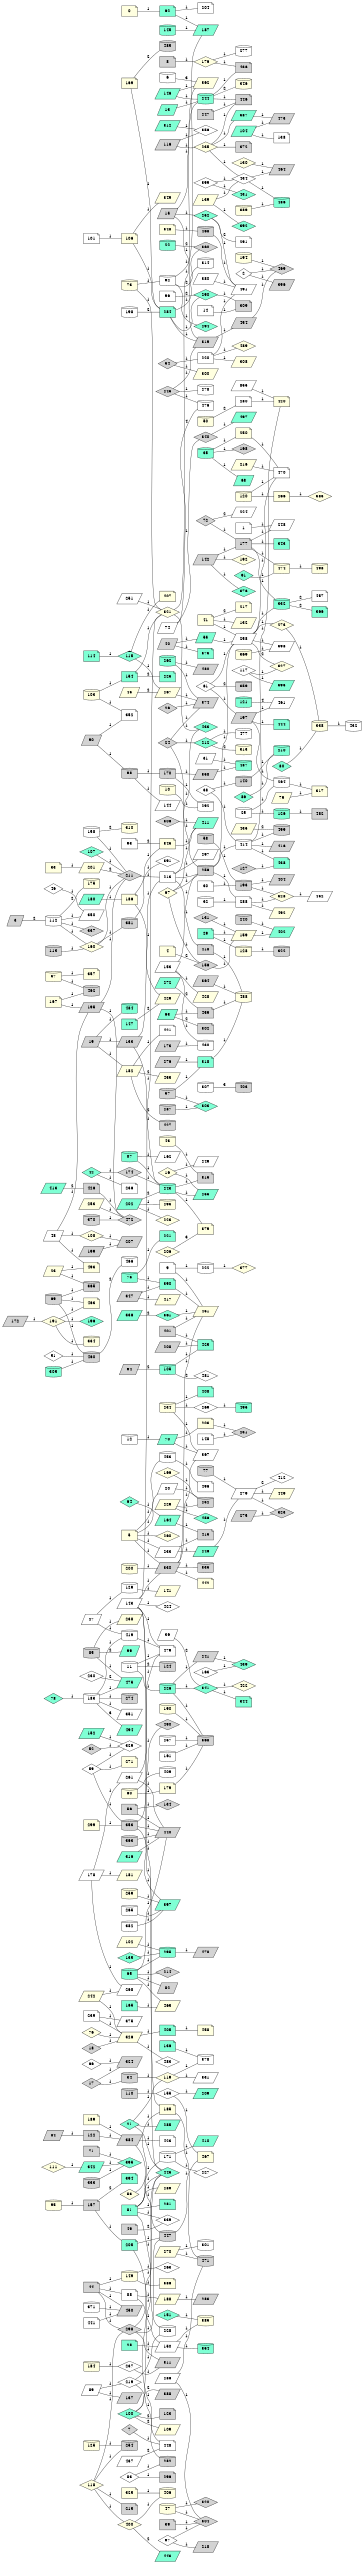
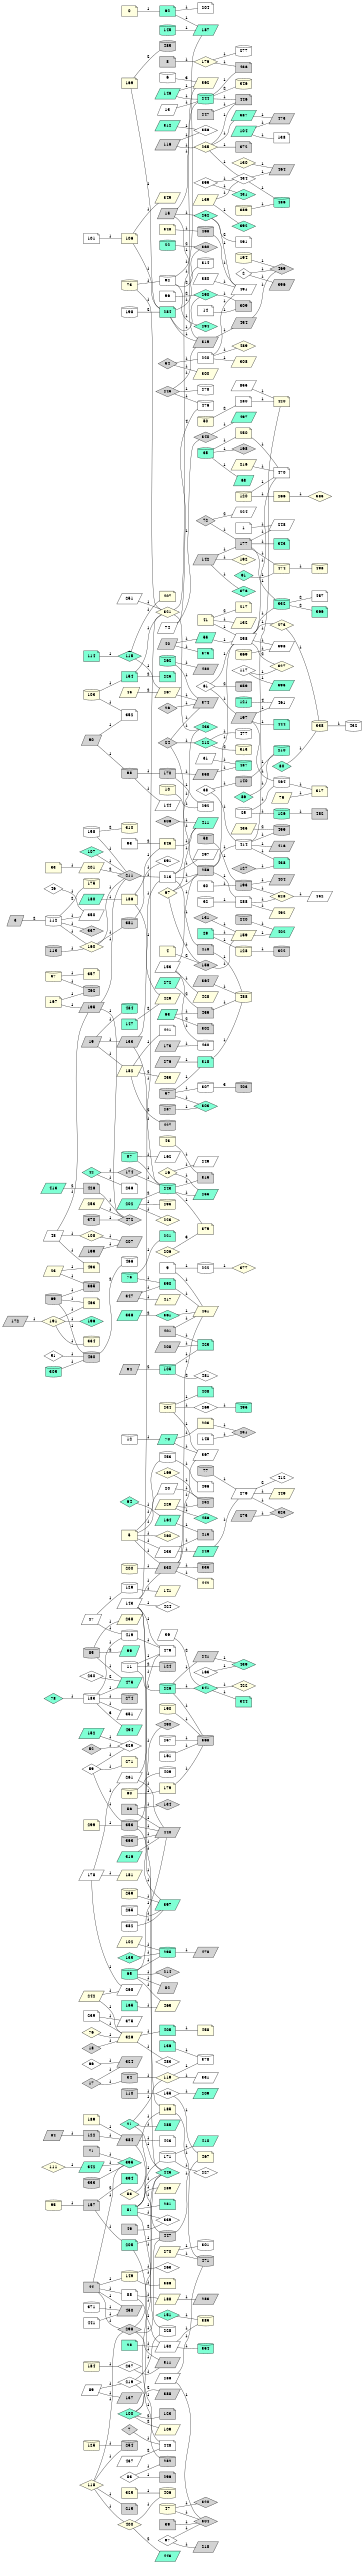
(168, 110) -> (168, 110)
none -> (187, 1090)
none -> (107, 2222)
